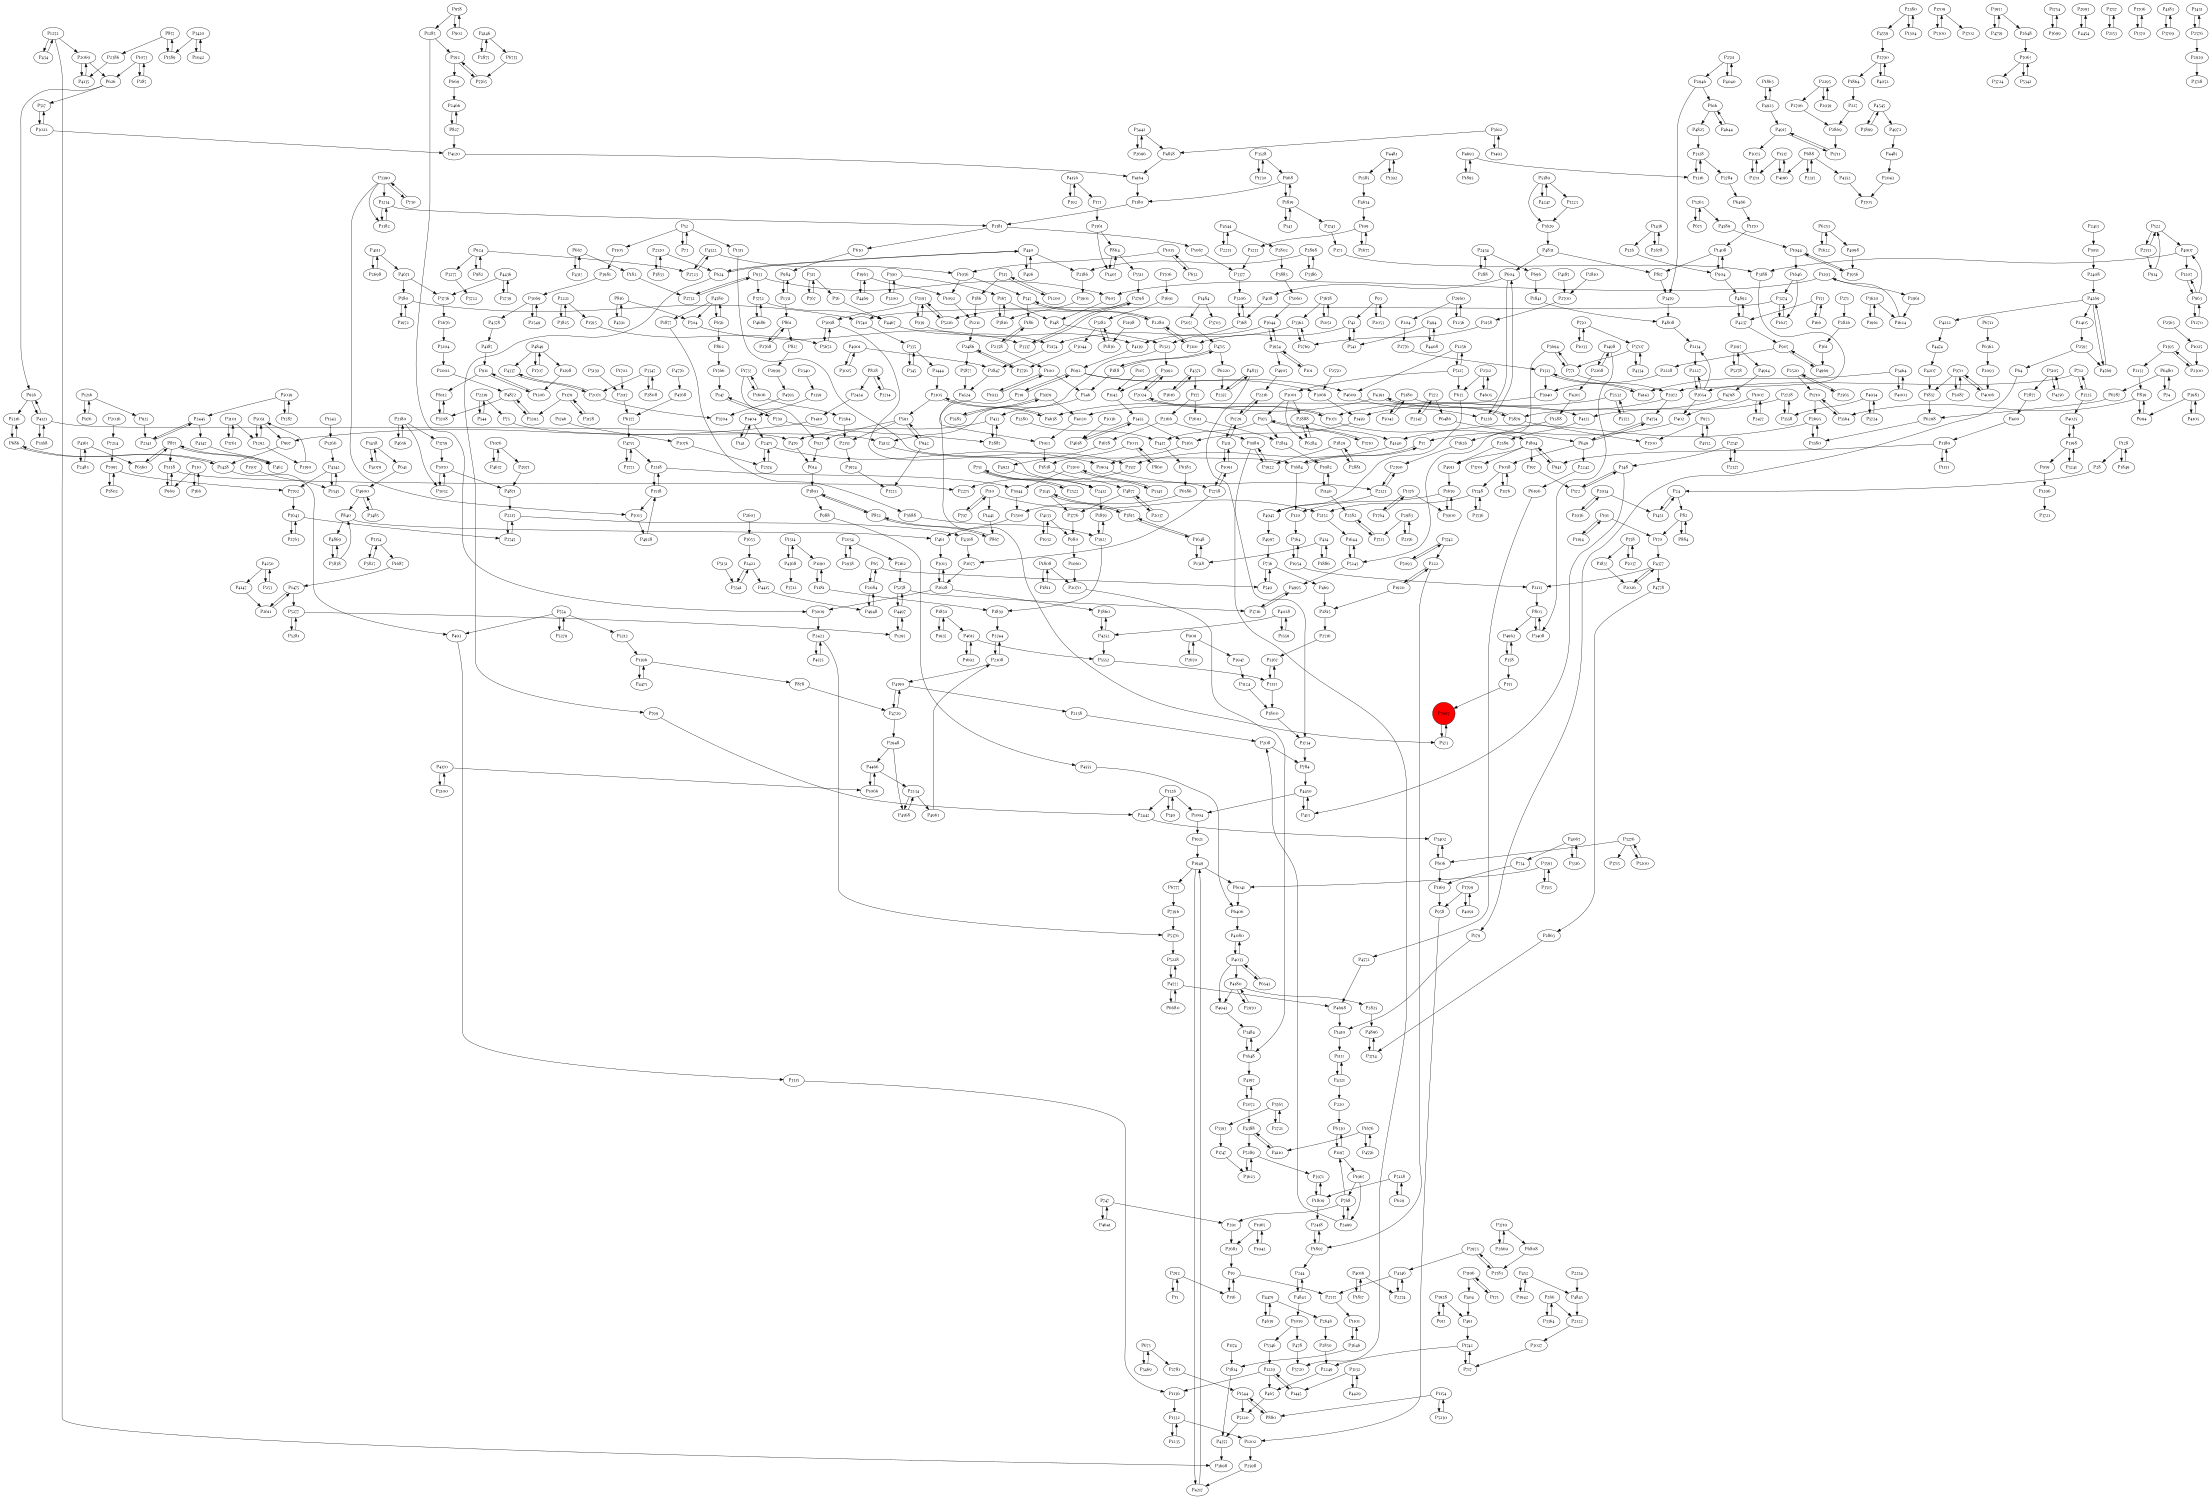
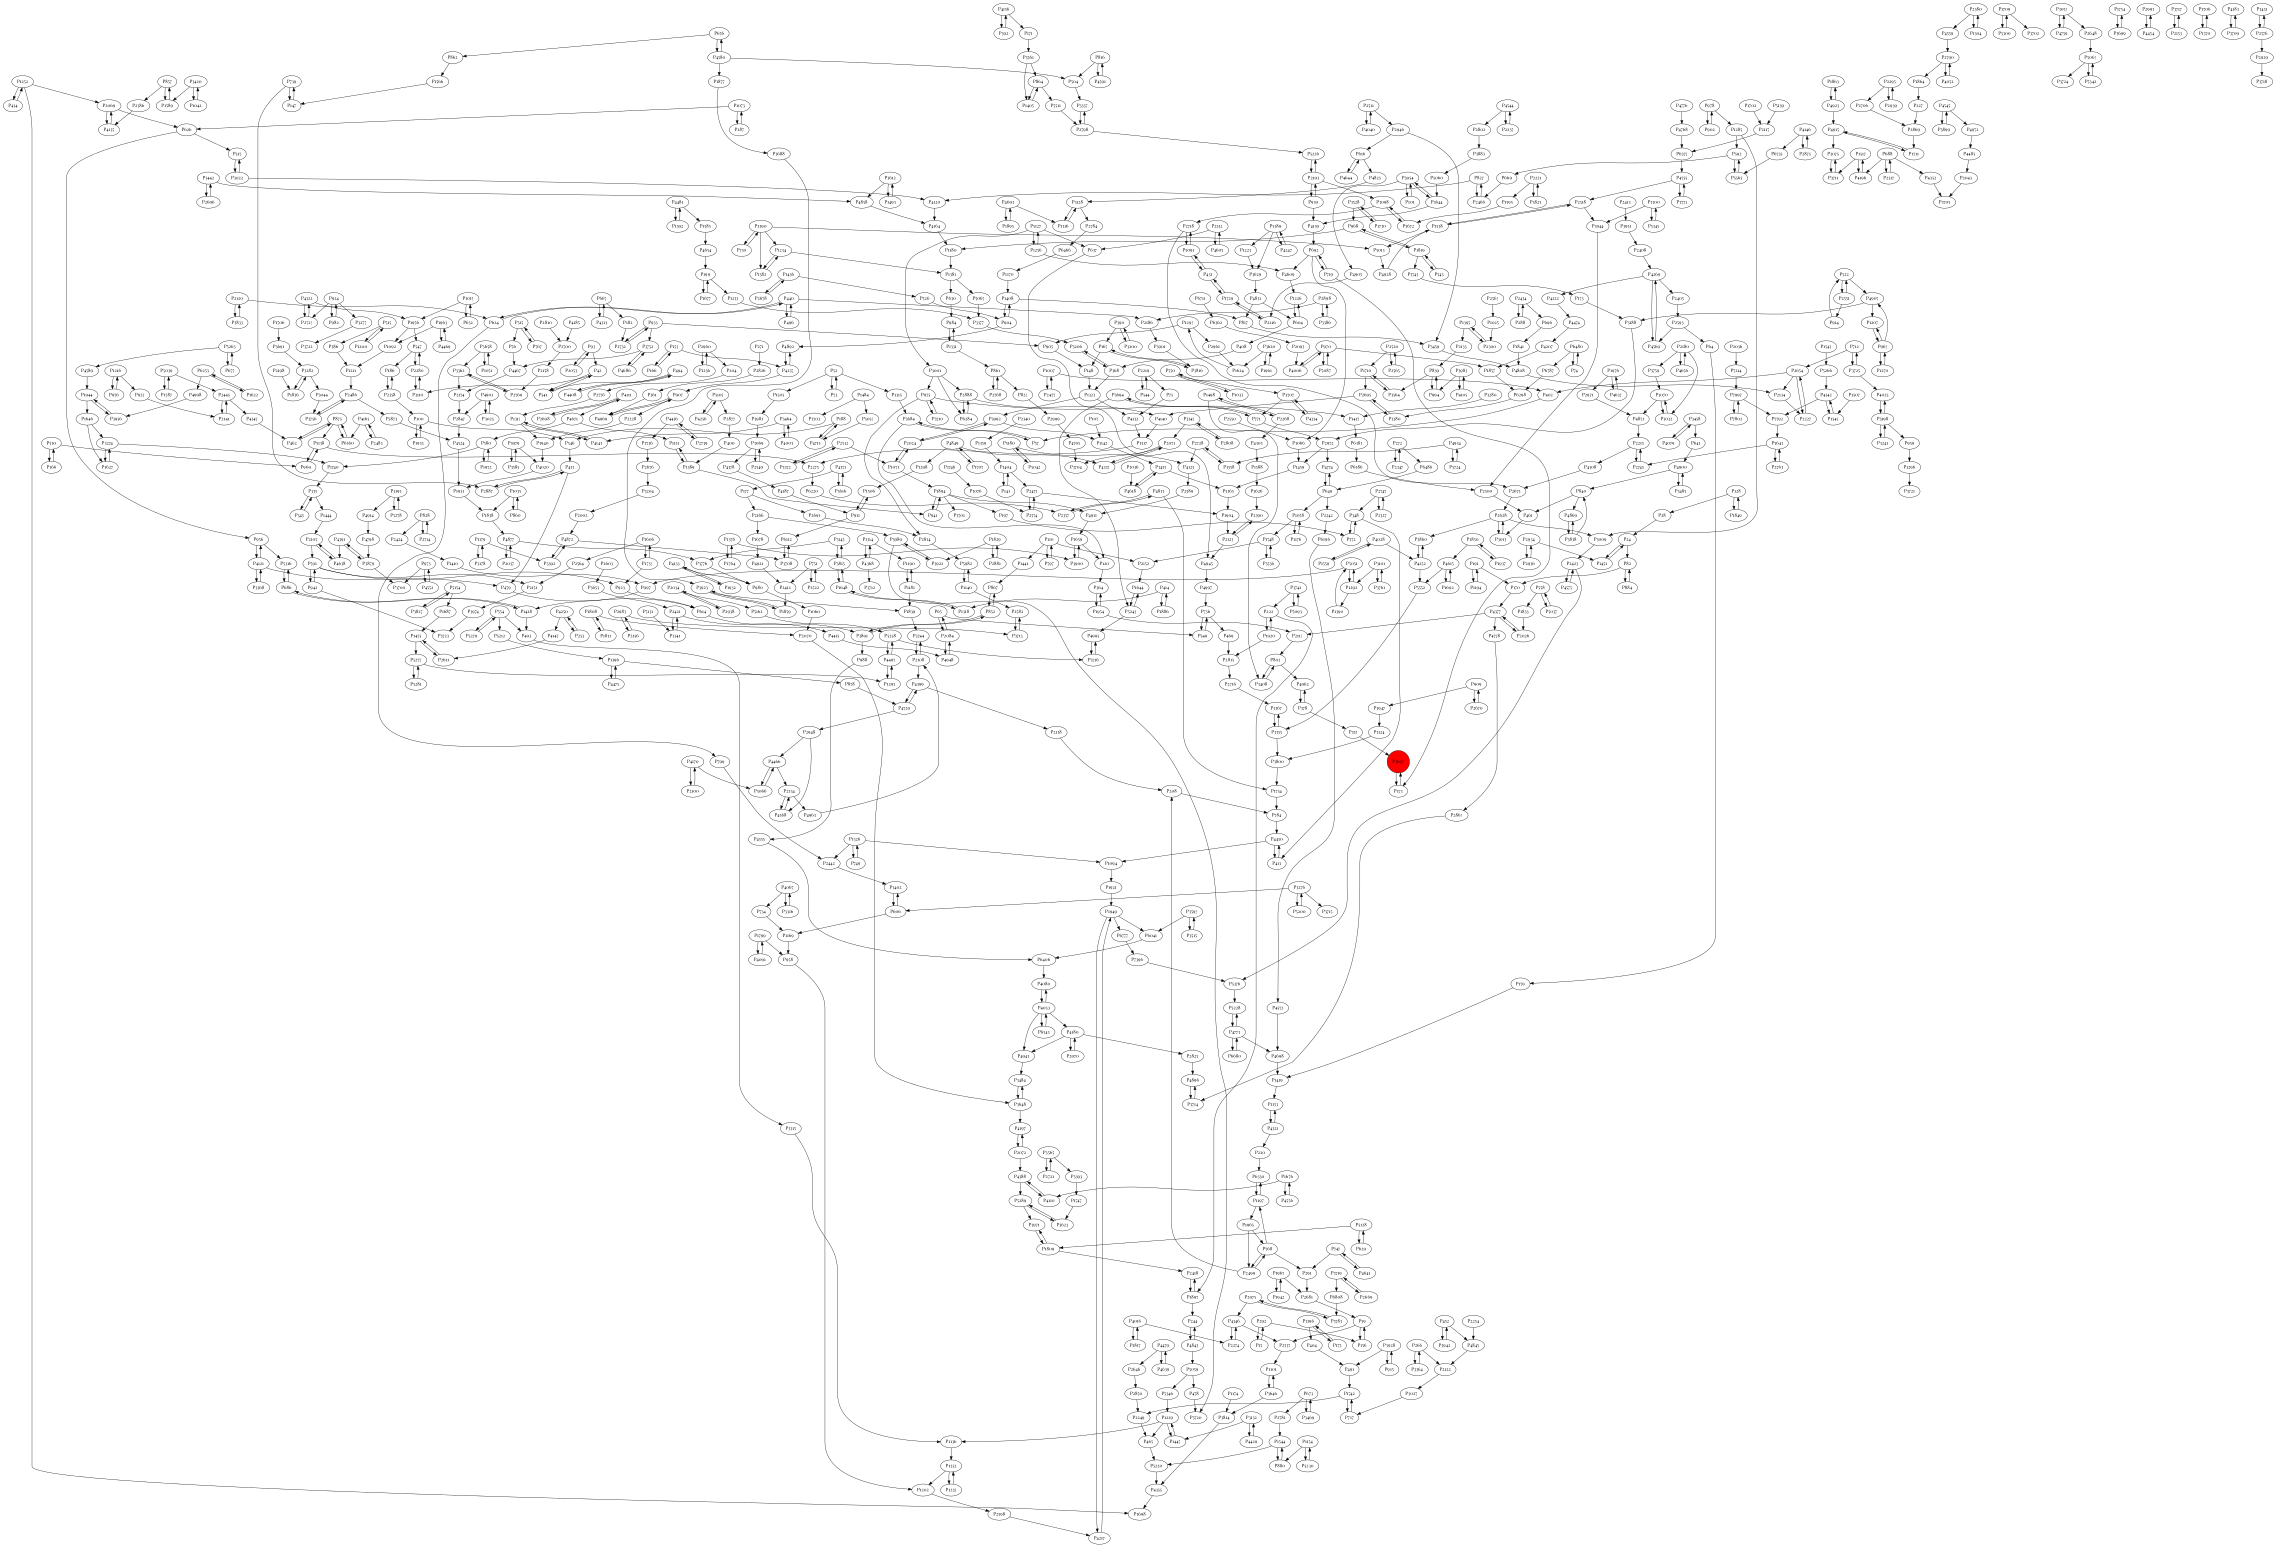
(1997, 9) -> (2062, 9)
(424, 287) -> (611, 430)
(1221, 357) -> (813, 479)
